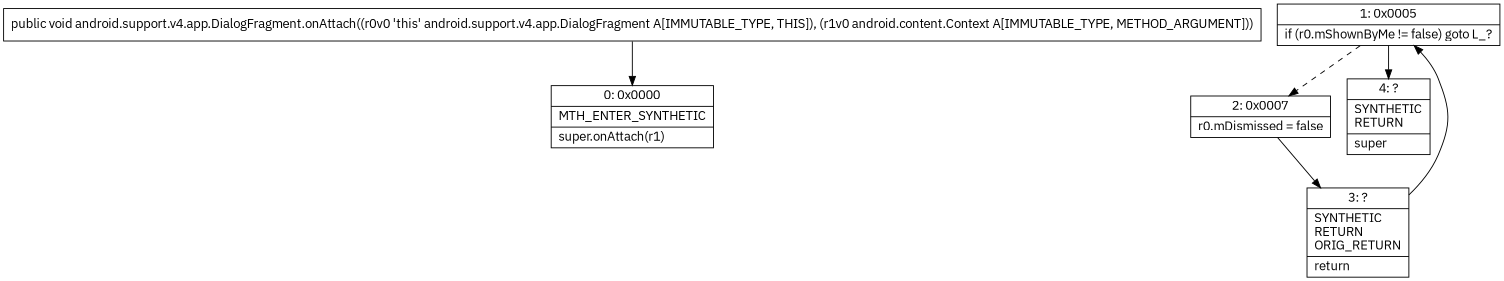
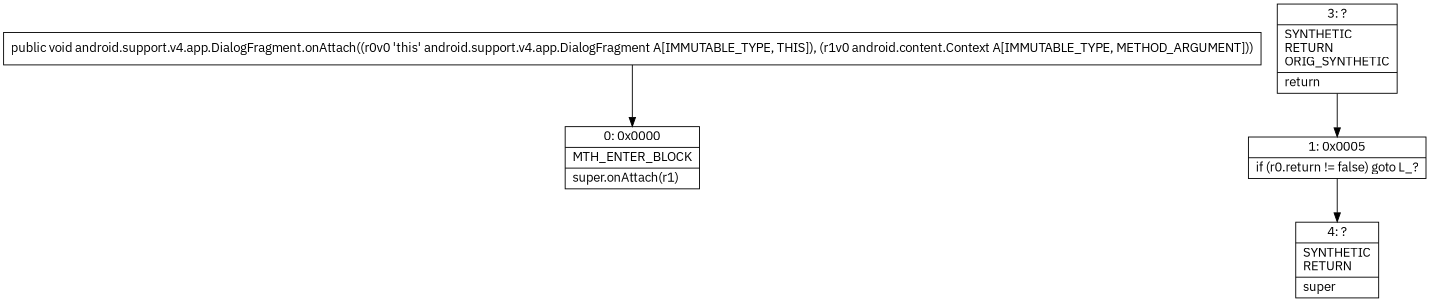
(1389, 35) -> (1337, 168)
(632, 116) -> (632, 157)
(1261, 117) -> none
(1358, 246) -> (1337, 62)
